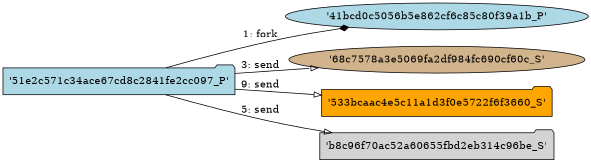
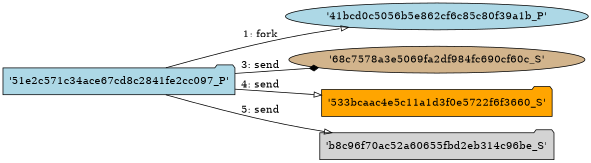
(252, 45) -> (252, 45)
(272, 71) -> (272, 71)
(260, 85) -> (260, 85)
